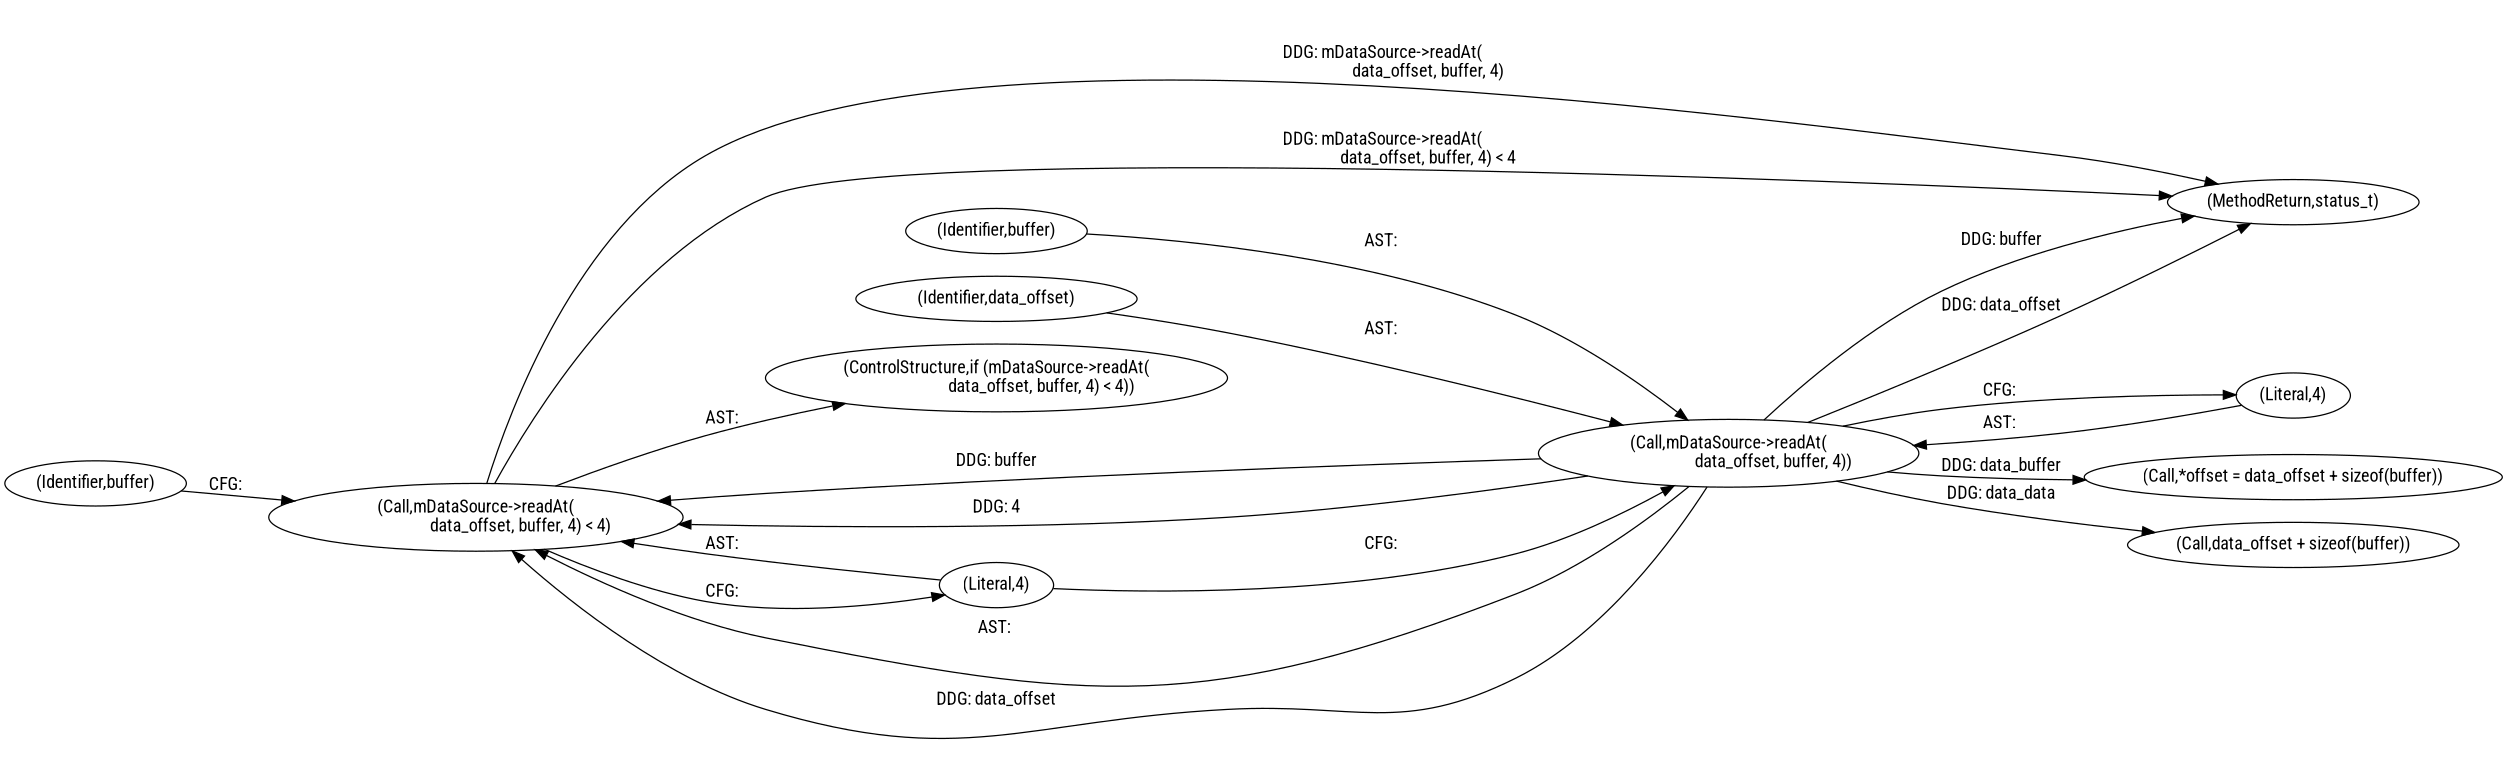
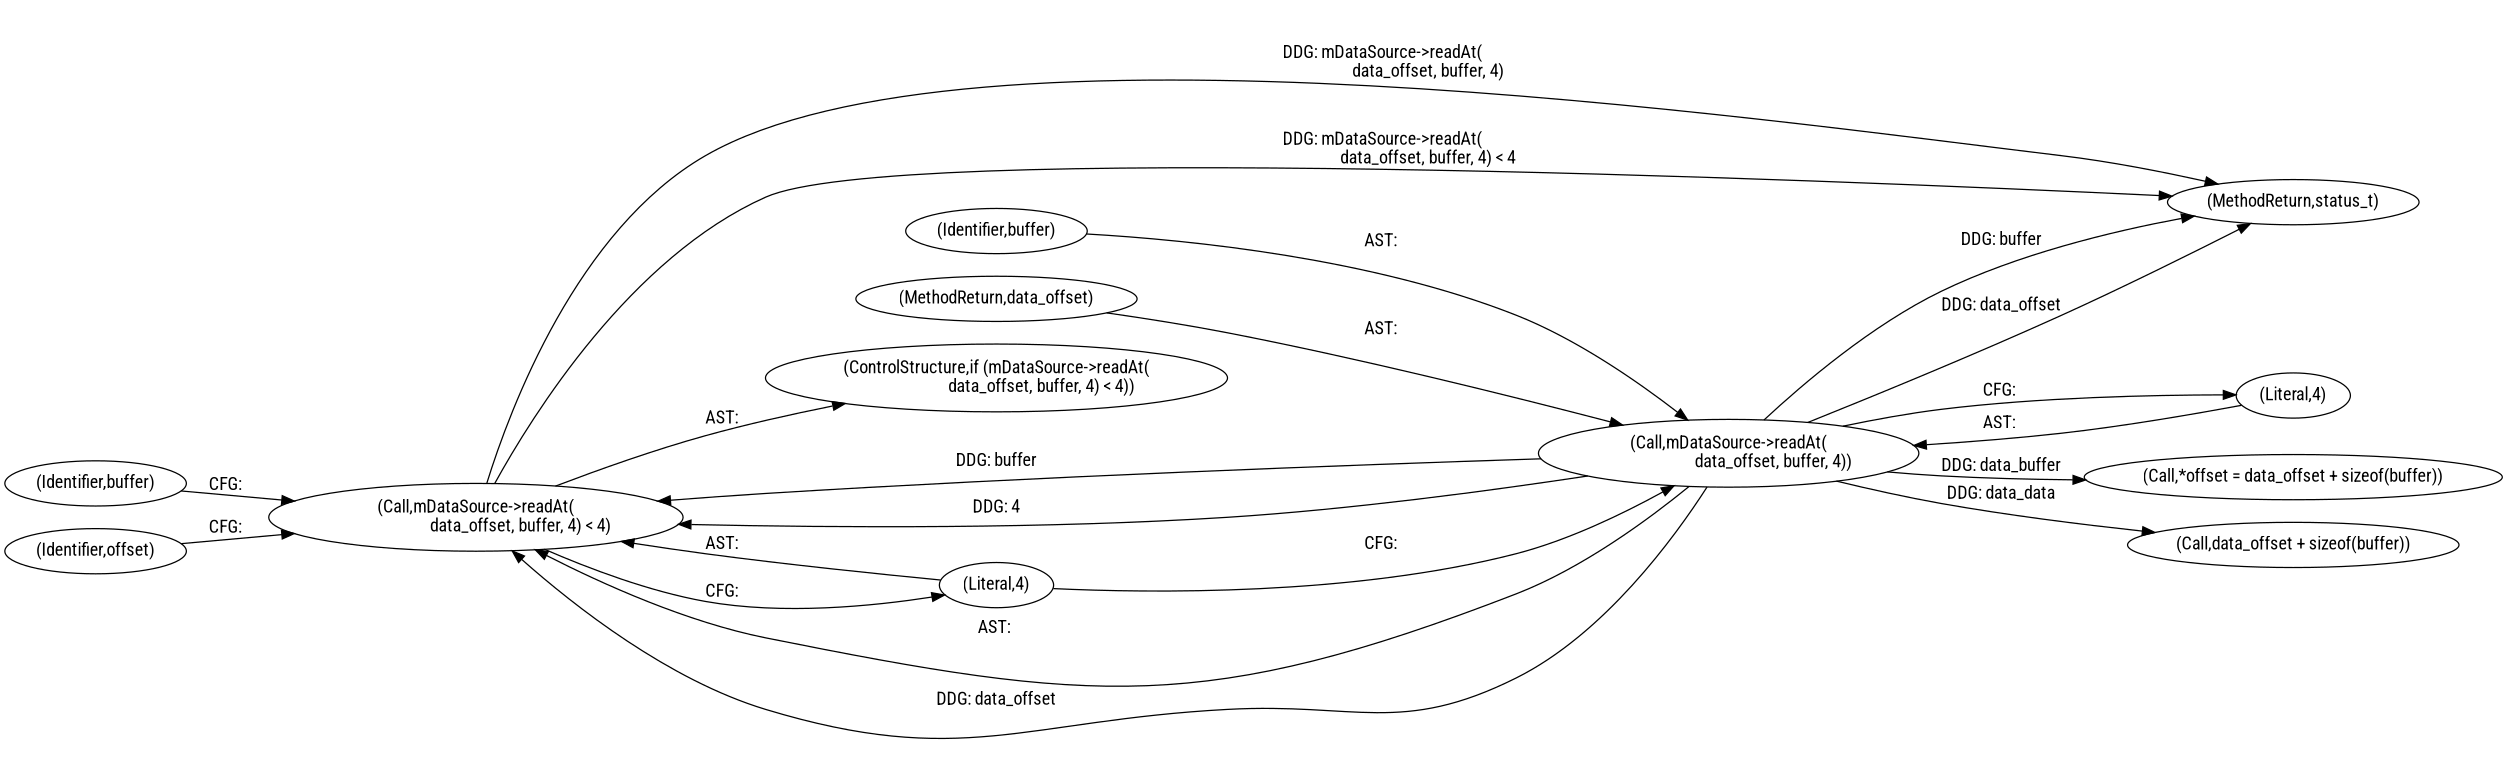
(996, 299) -> (996, 299)
none -> (96, 551)
